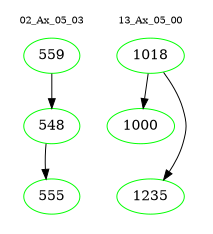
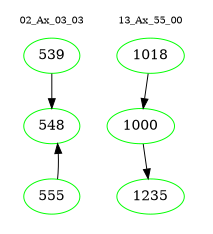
(52, 21) -> (52, 21)
(151, 21) -> (151, 21)
(52, 56) -> (52, 56)
(186, 121) -> (145, 157)
(45, 156) -> (58, 166)
